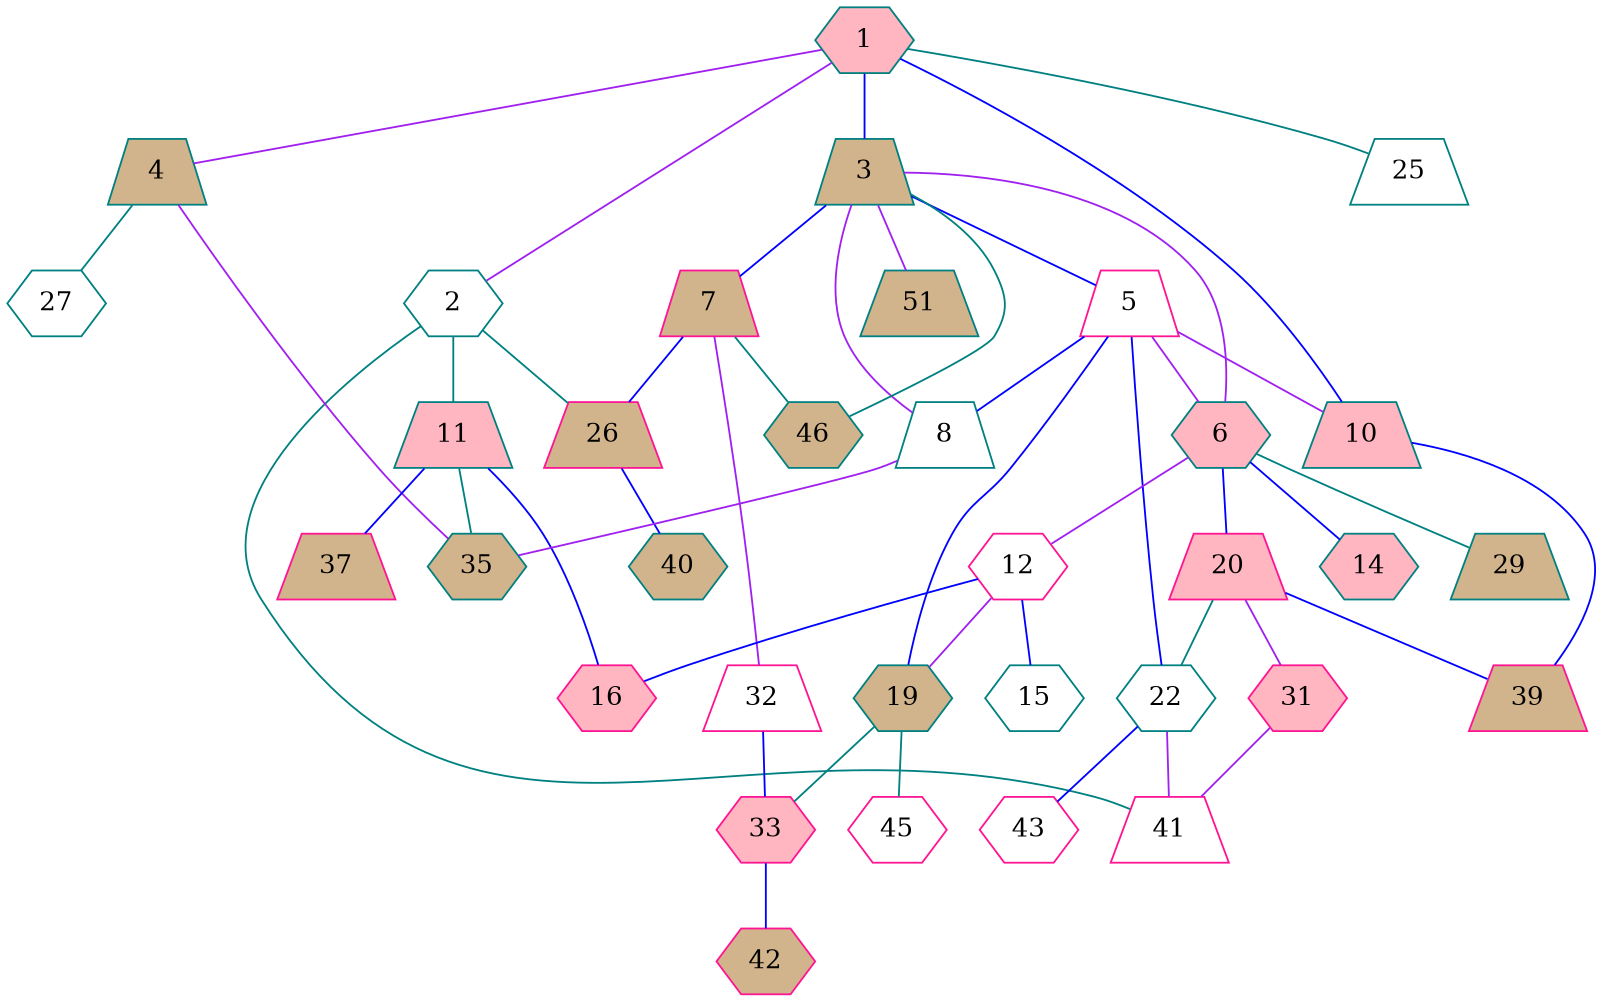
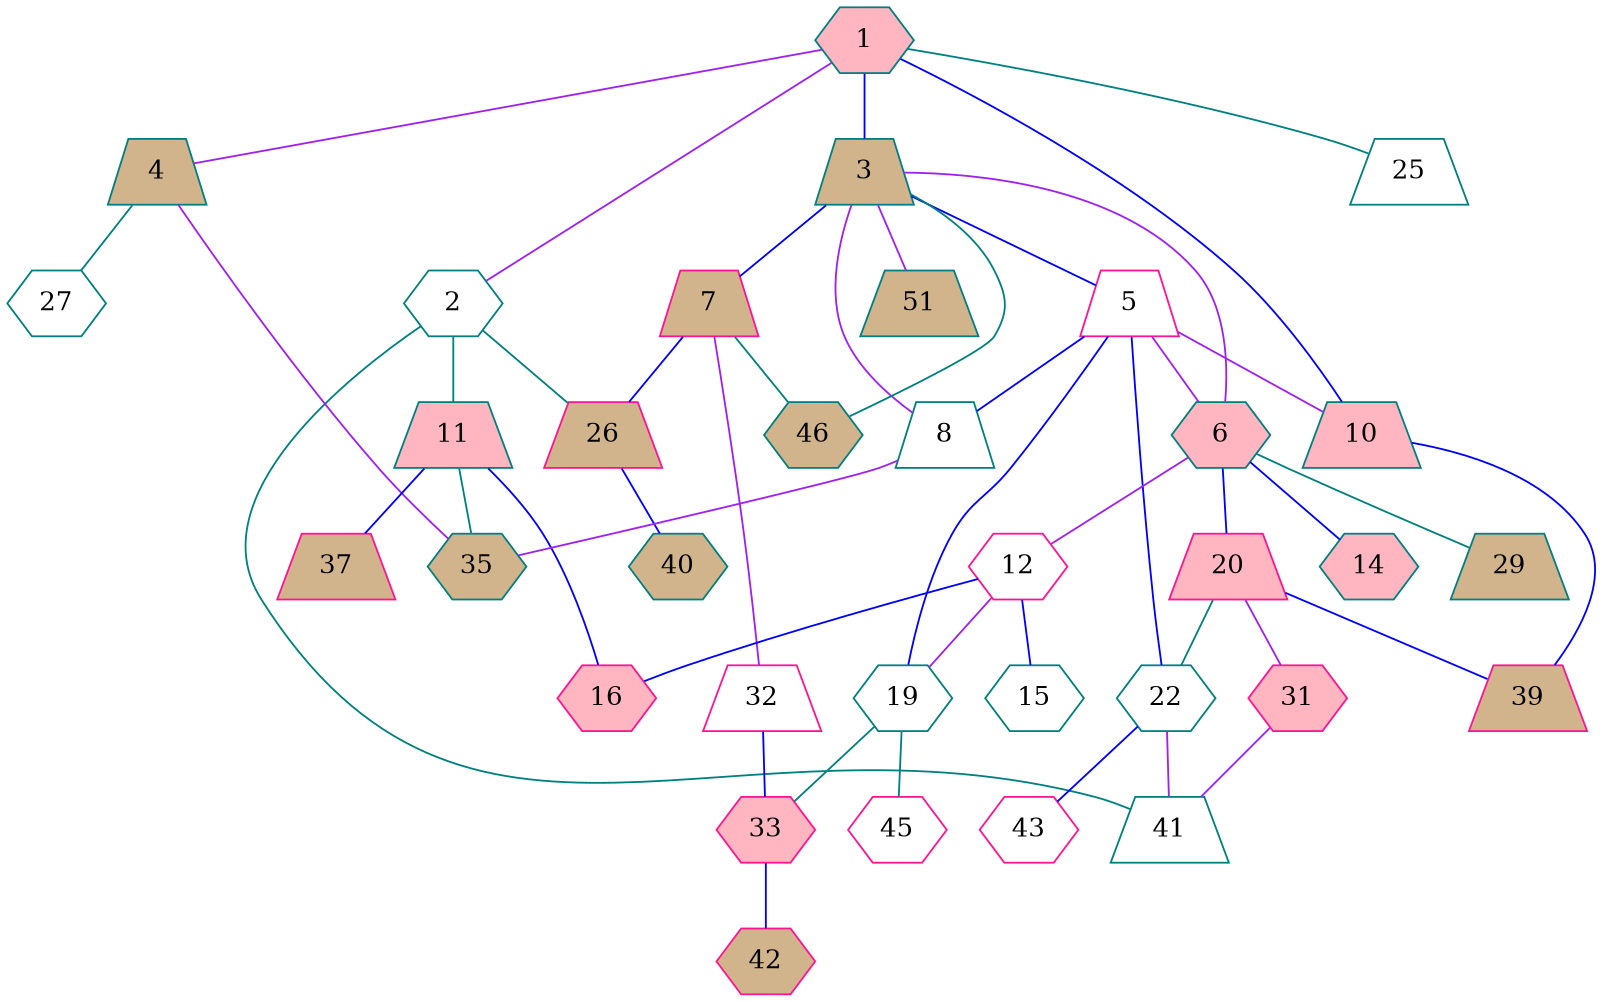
(903, 698) -> (903, 698)
(1170, 830) -> (1170, 830)
